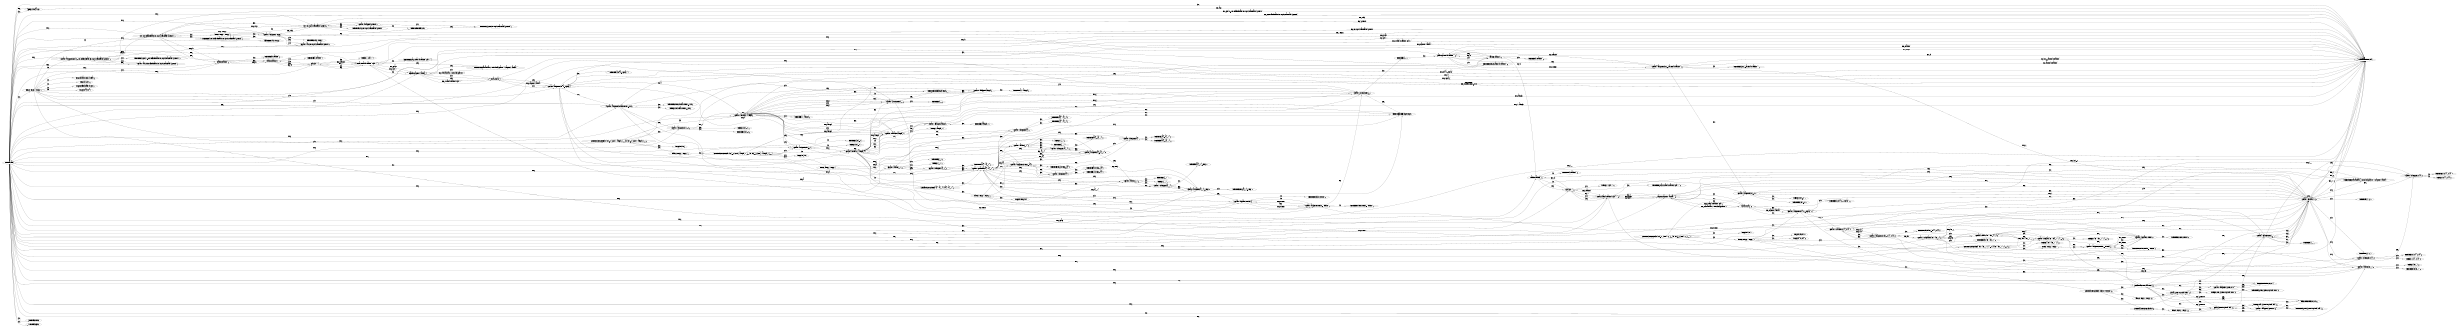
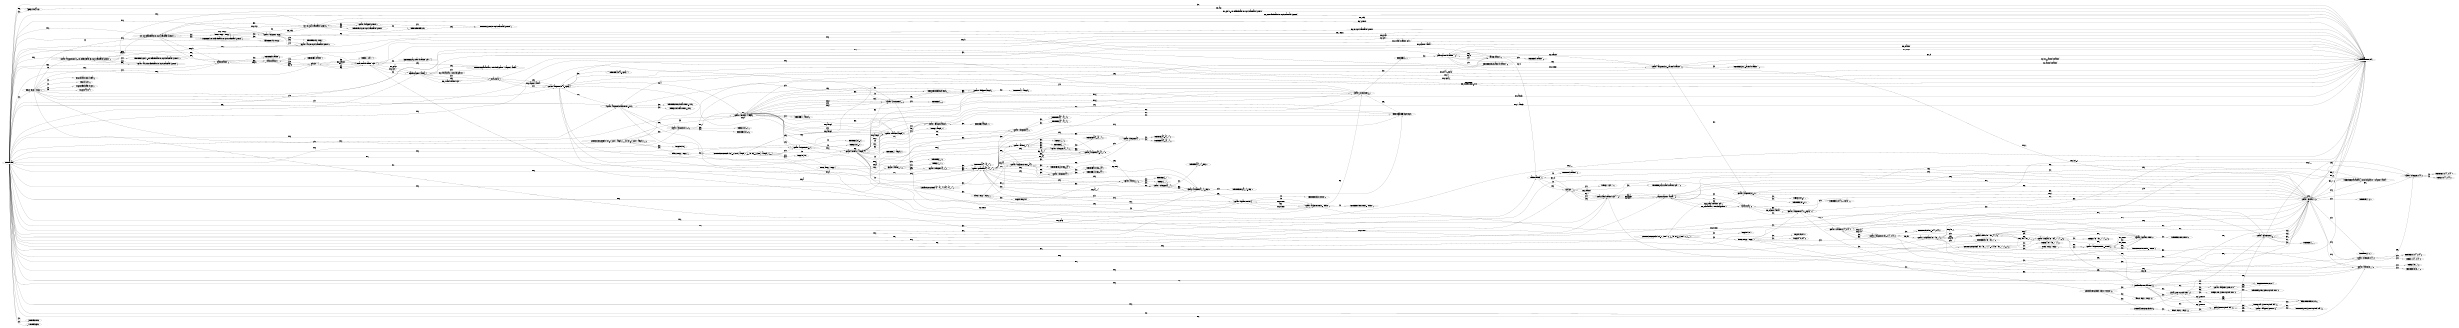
none -> (894, 152)
